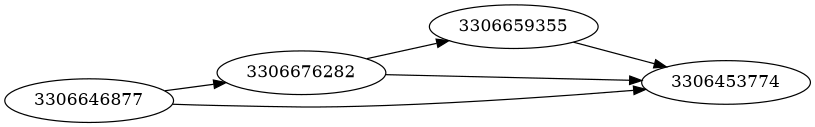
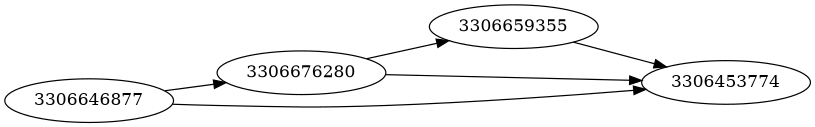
(301, 73) -> (301, 73)
